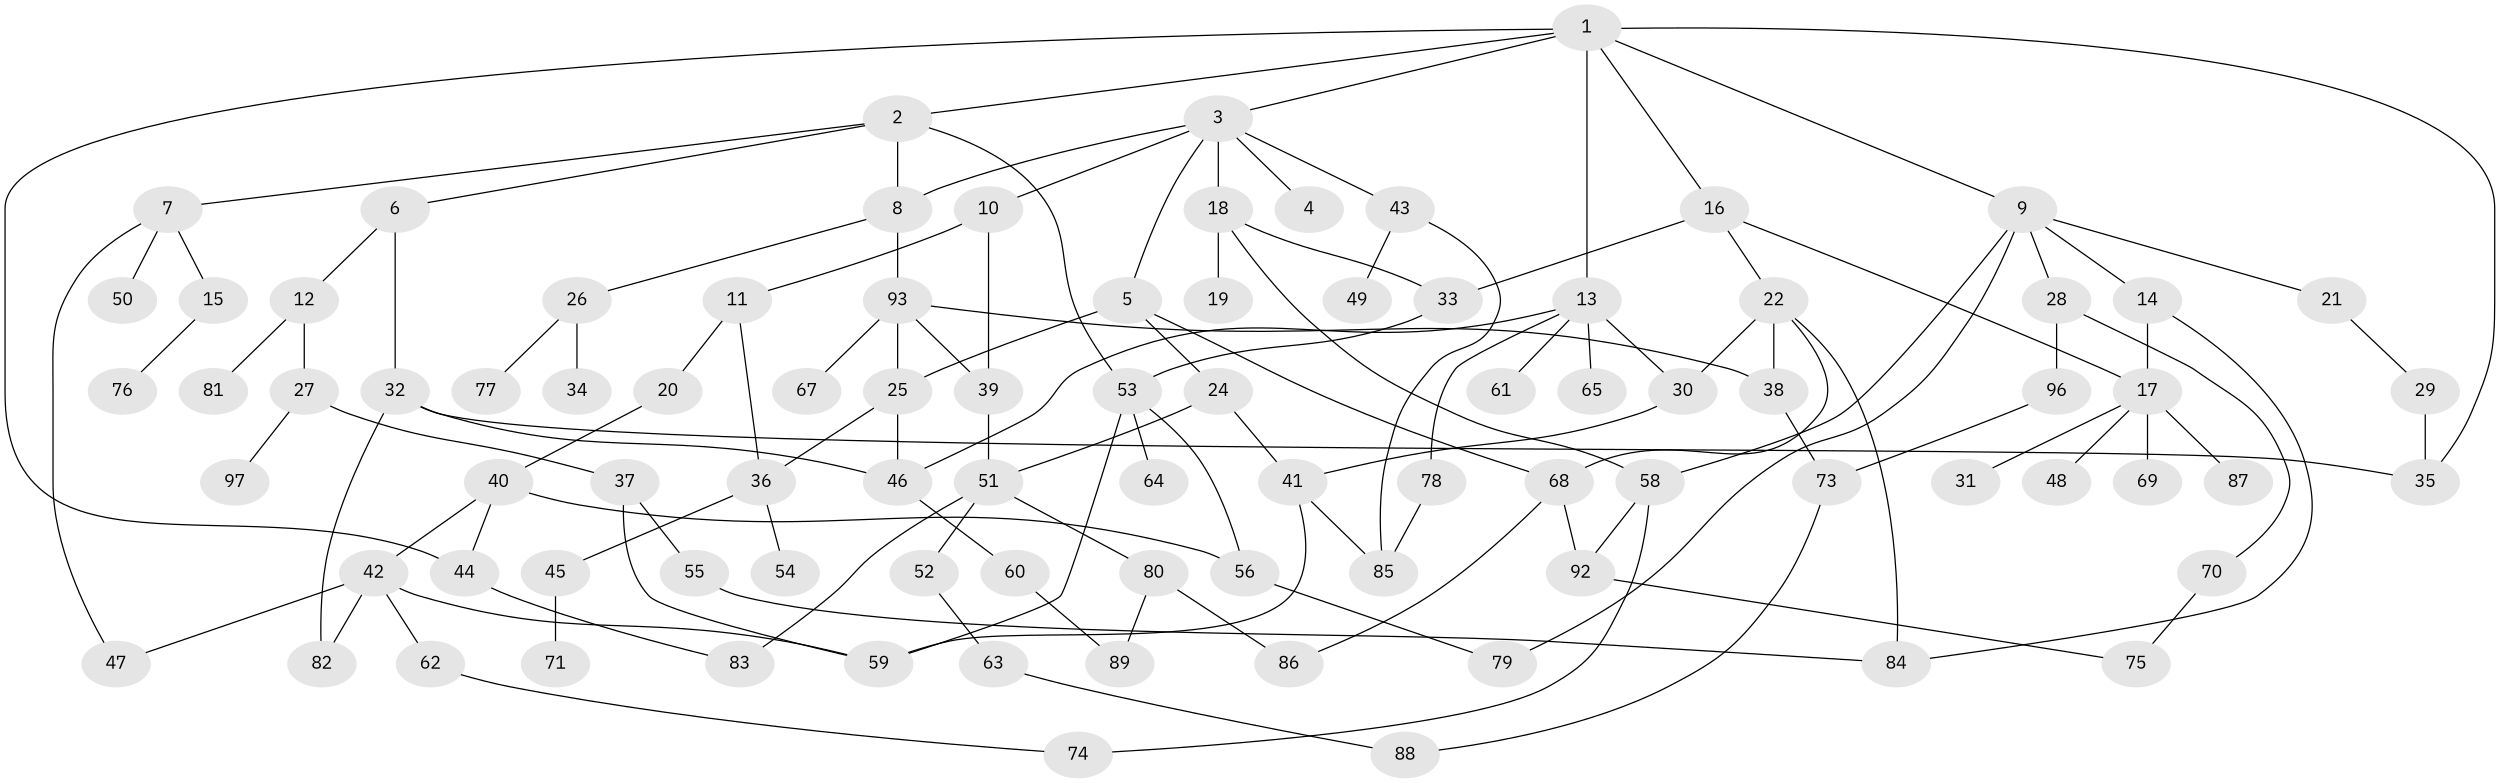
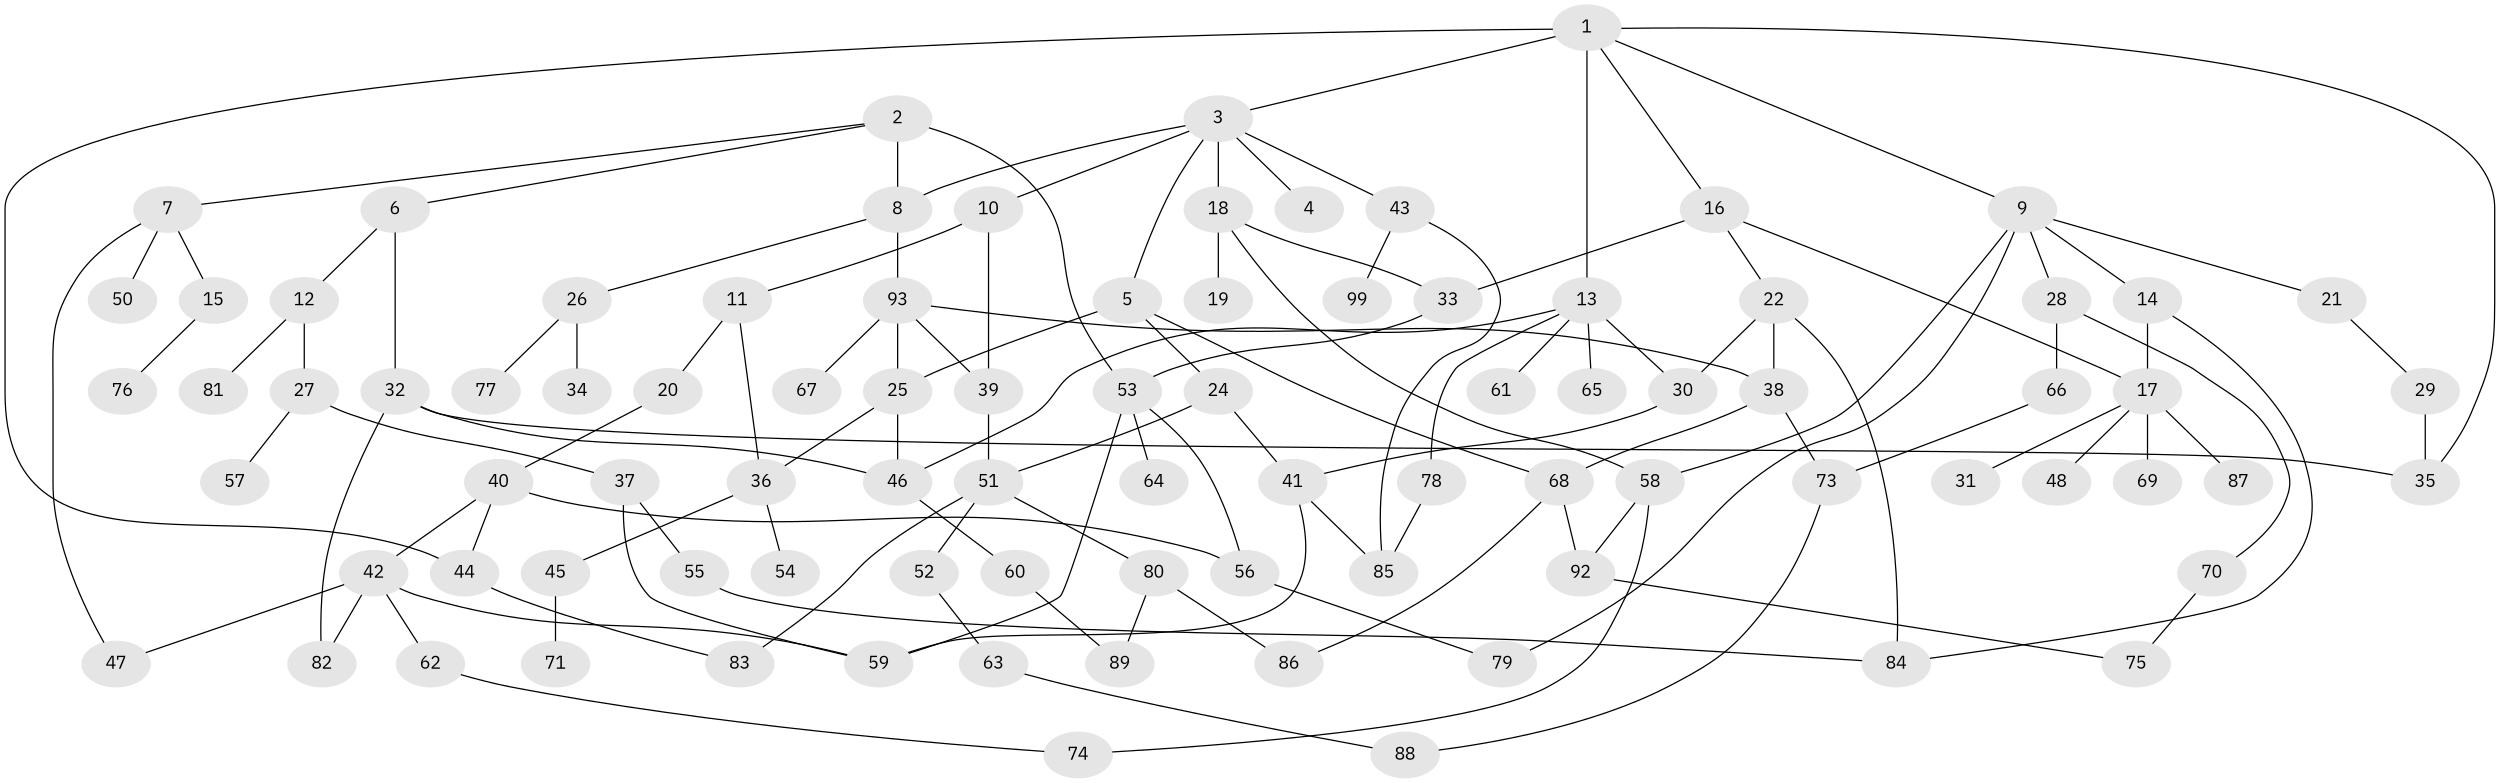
(1242, 73) -> none
(1357, 300) -> (1357, 300)
(2057, 391) -> (2057, 391)
(1819, 415) -> (1667, 437)
(235, 482) -> (235, 482)
